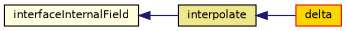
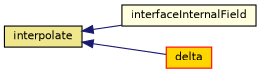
(164, 16) -> (107, 27)
